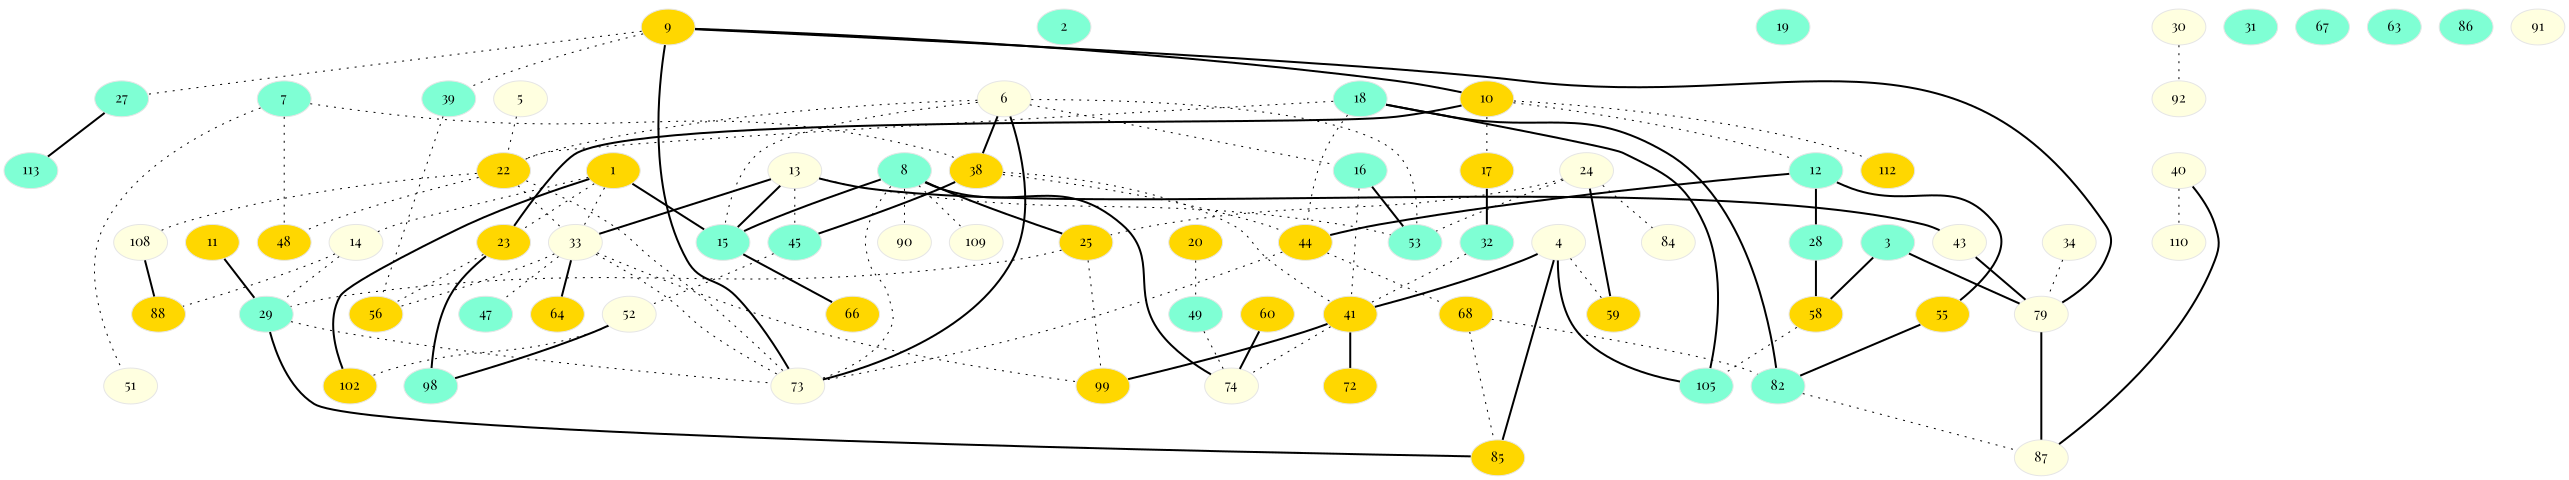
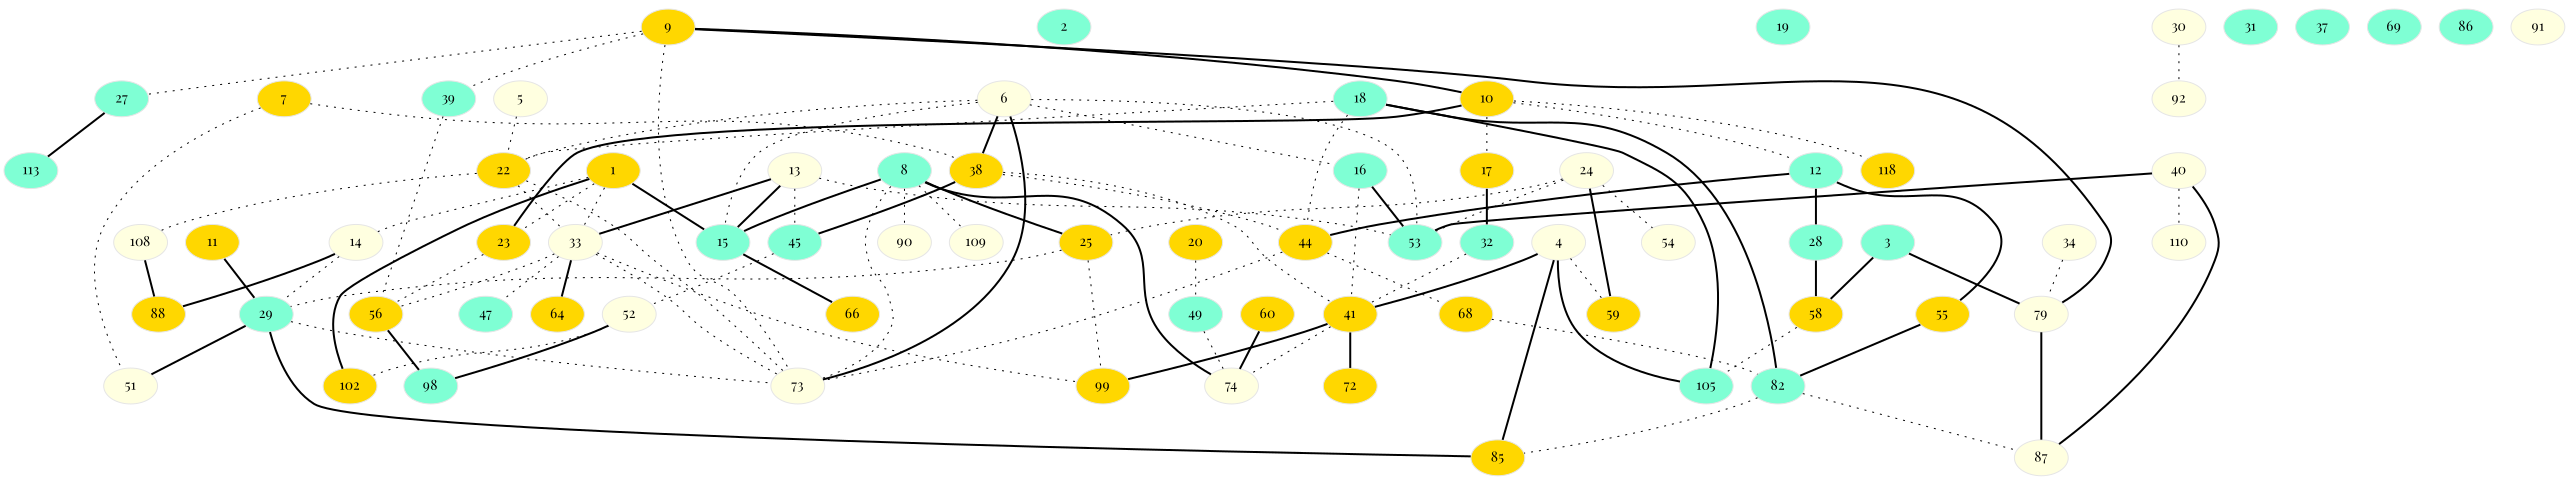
(2323, 27) -> (2323, 27)
(2394, 27) -> (2394, 27)
(284, 99) -> (284, 99)
(1888, 171) -> (1888, 171)
none -> (1793, 198)
(673, 229) -> (673, 229)
(284, 242) -> none
(1668, 242) -> (1668, 242)
(1960, 242) -> none
(260, 282) -> (260, 282)
(445, 305) -> (403, 350)
none -> (199, 350)
(1482, 386) -> (1642, 431)
